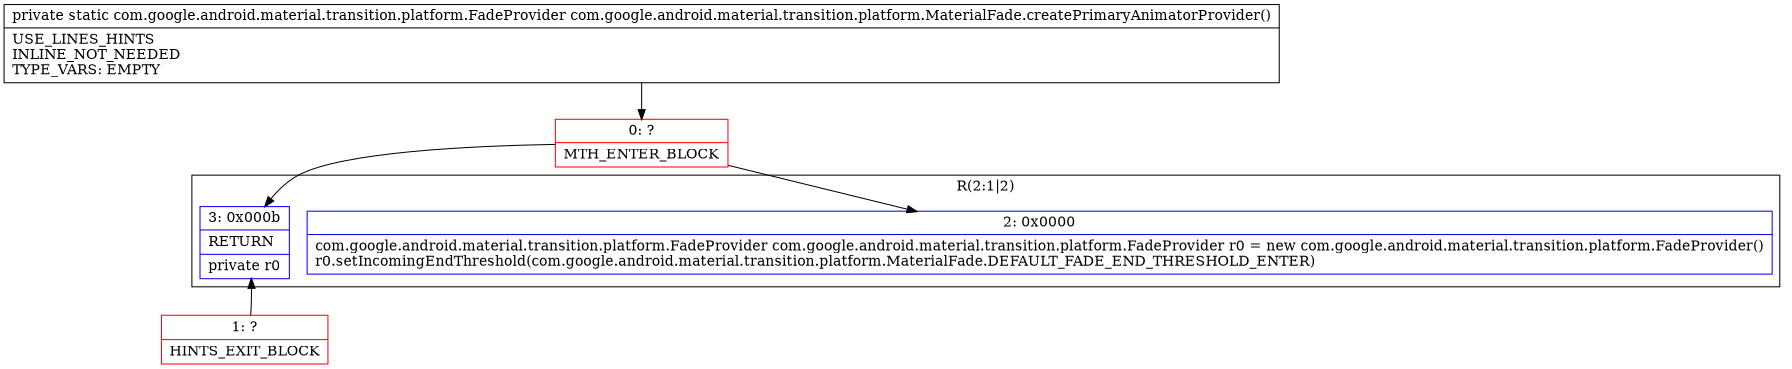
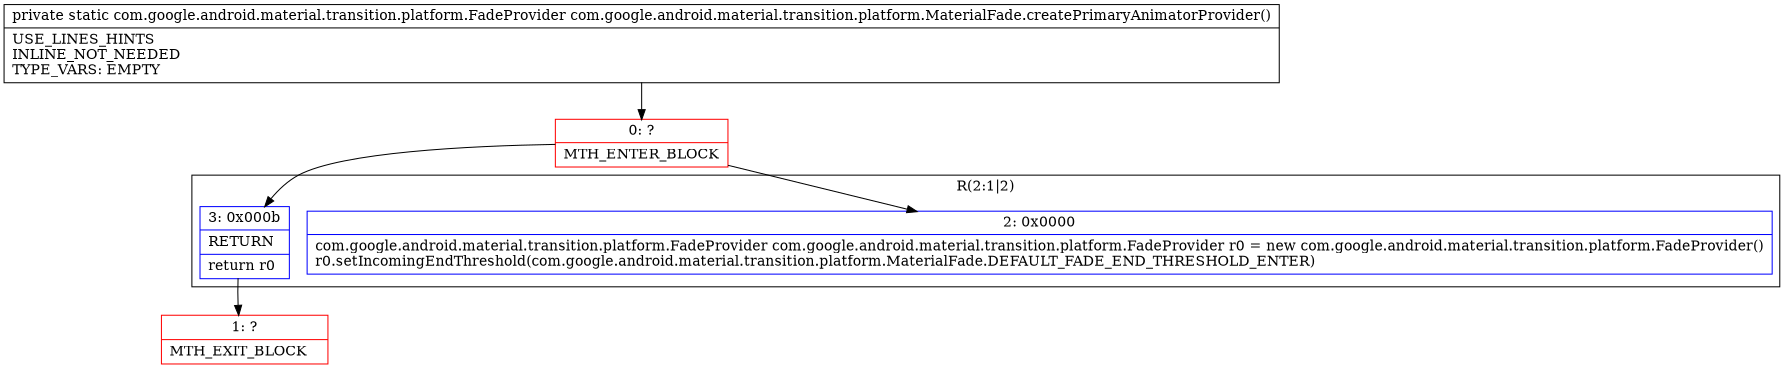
(245, 266) -> (242, 266)
(251, 302) -> (238, 293)
(245, 351) -> (239, 351)
